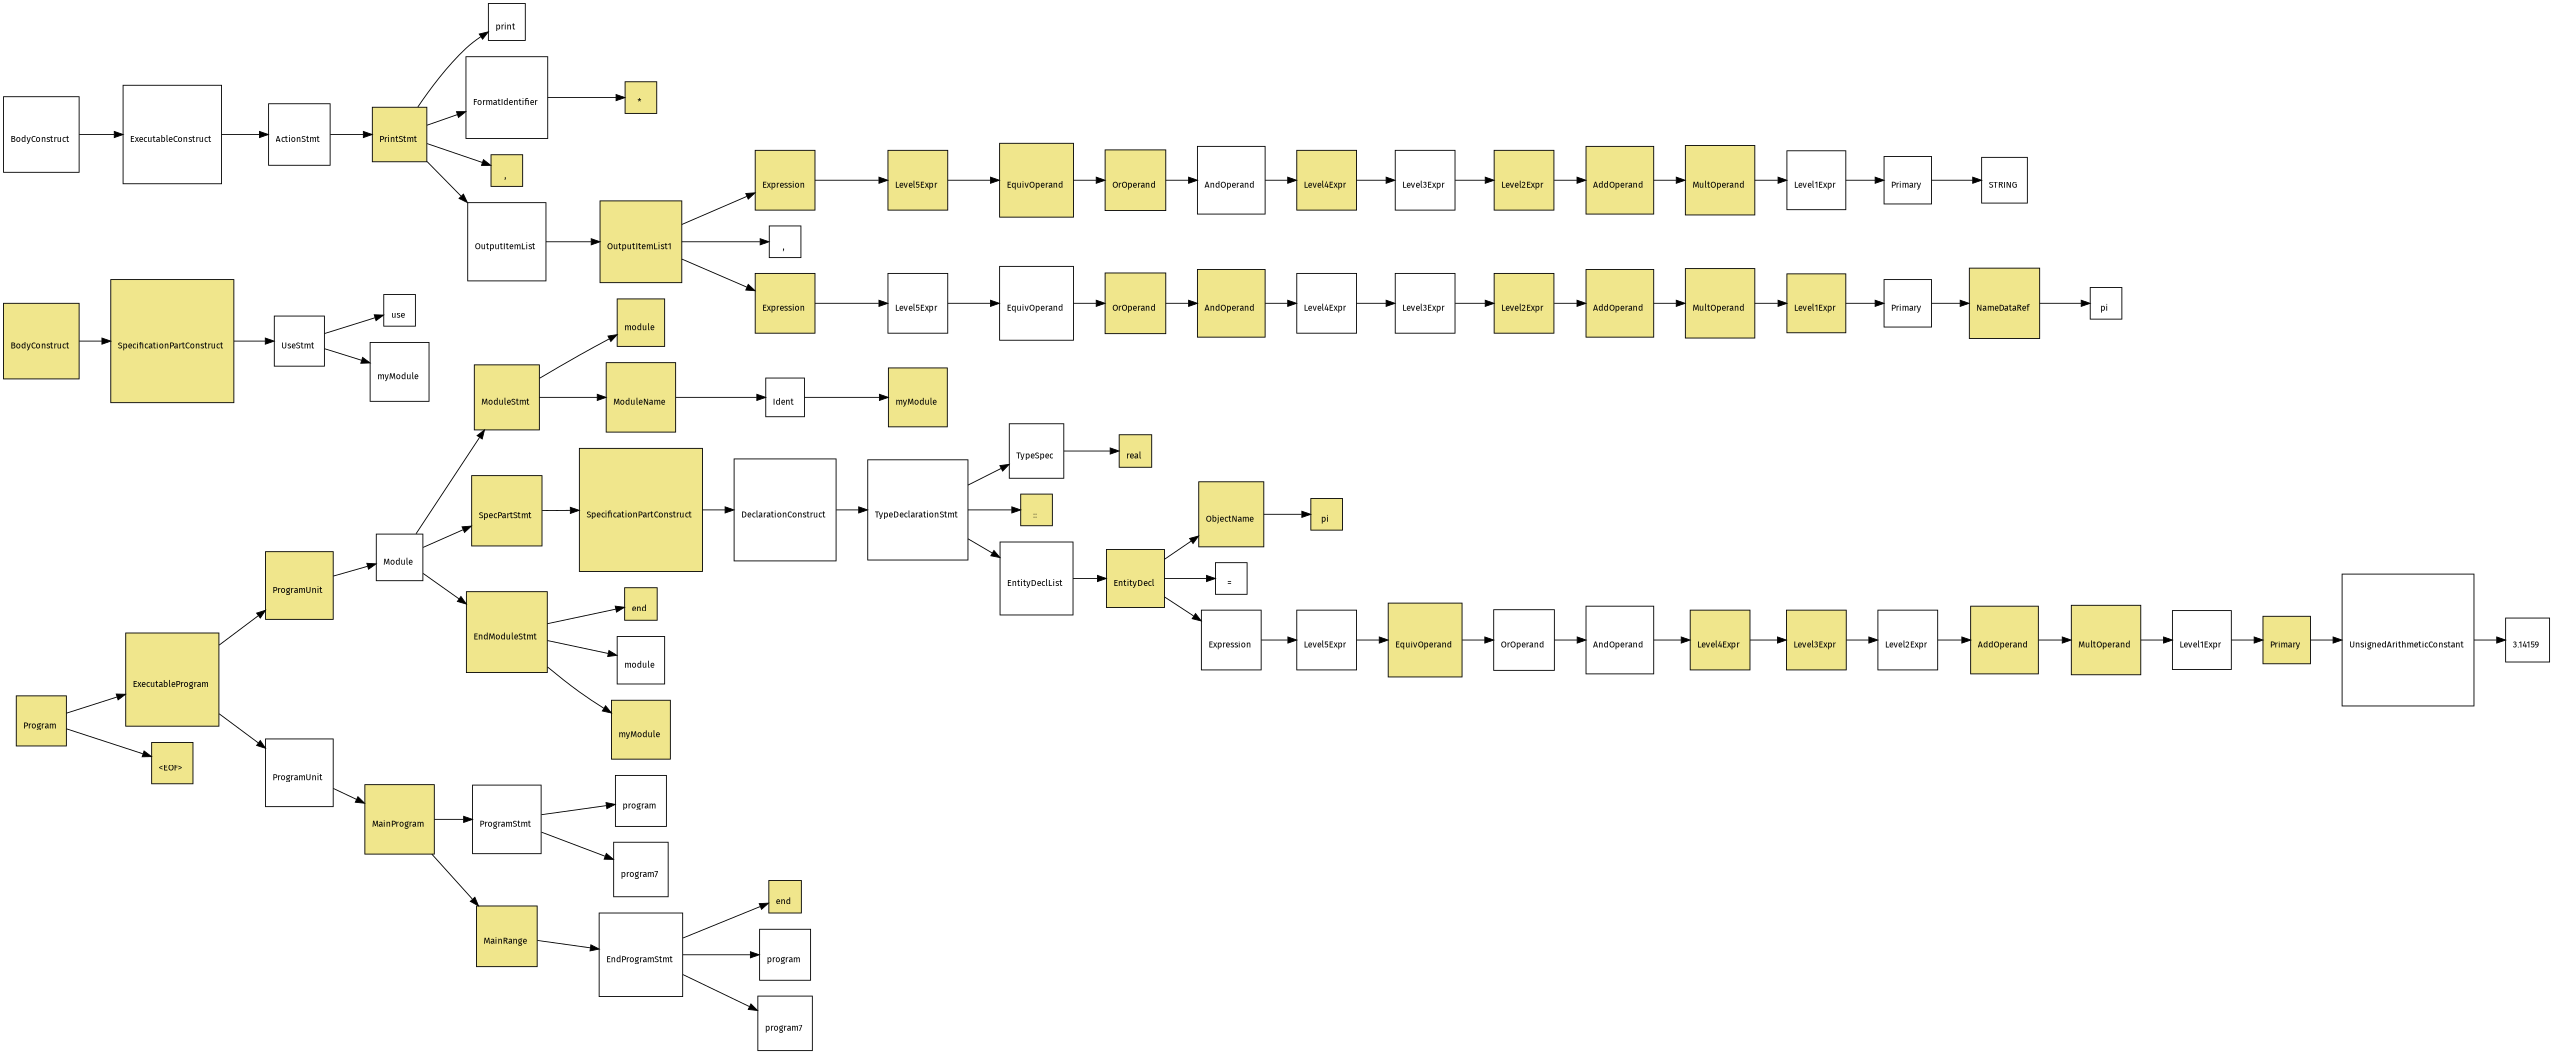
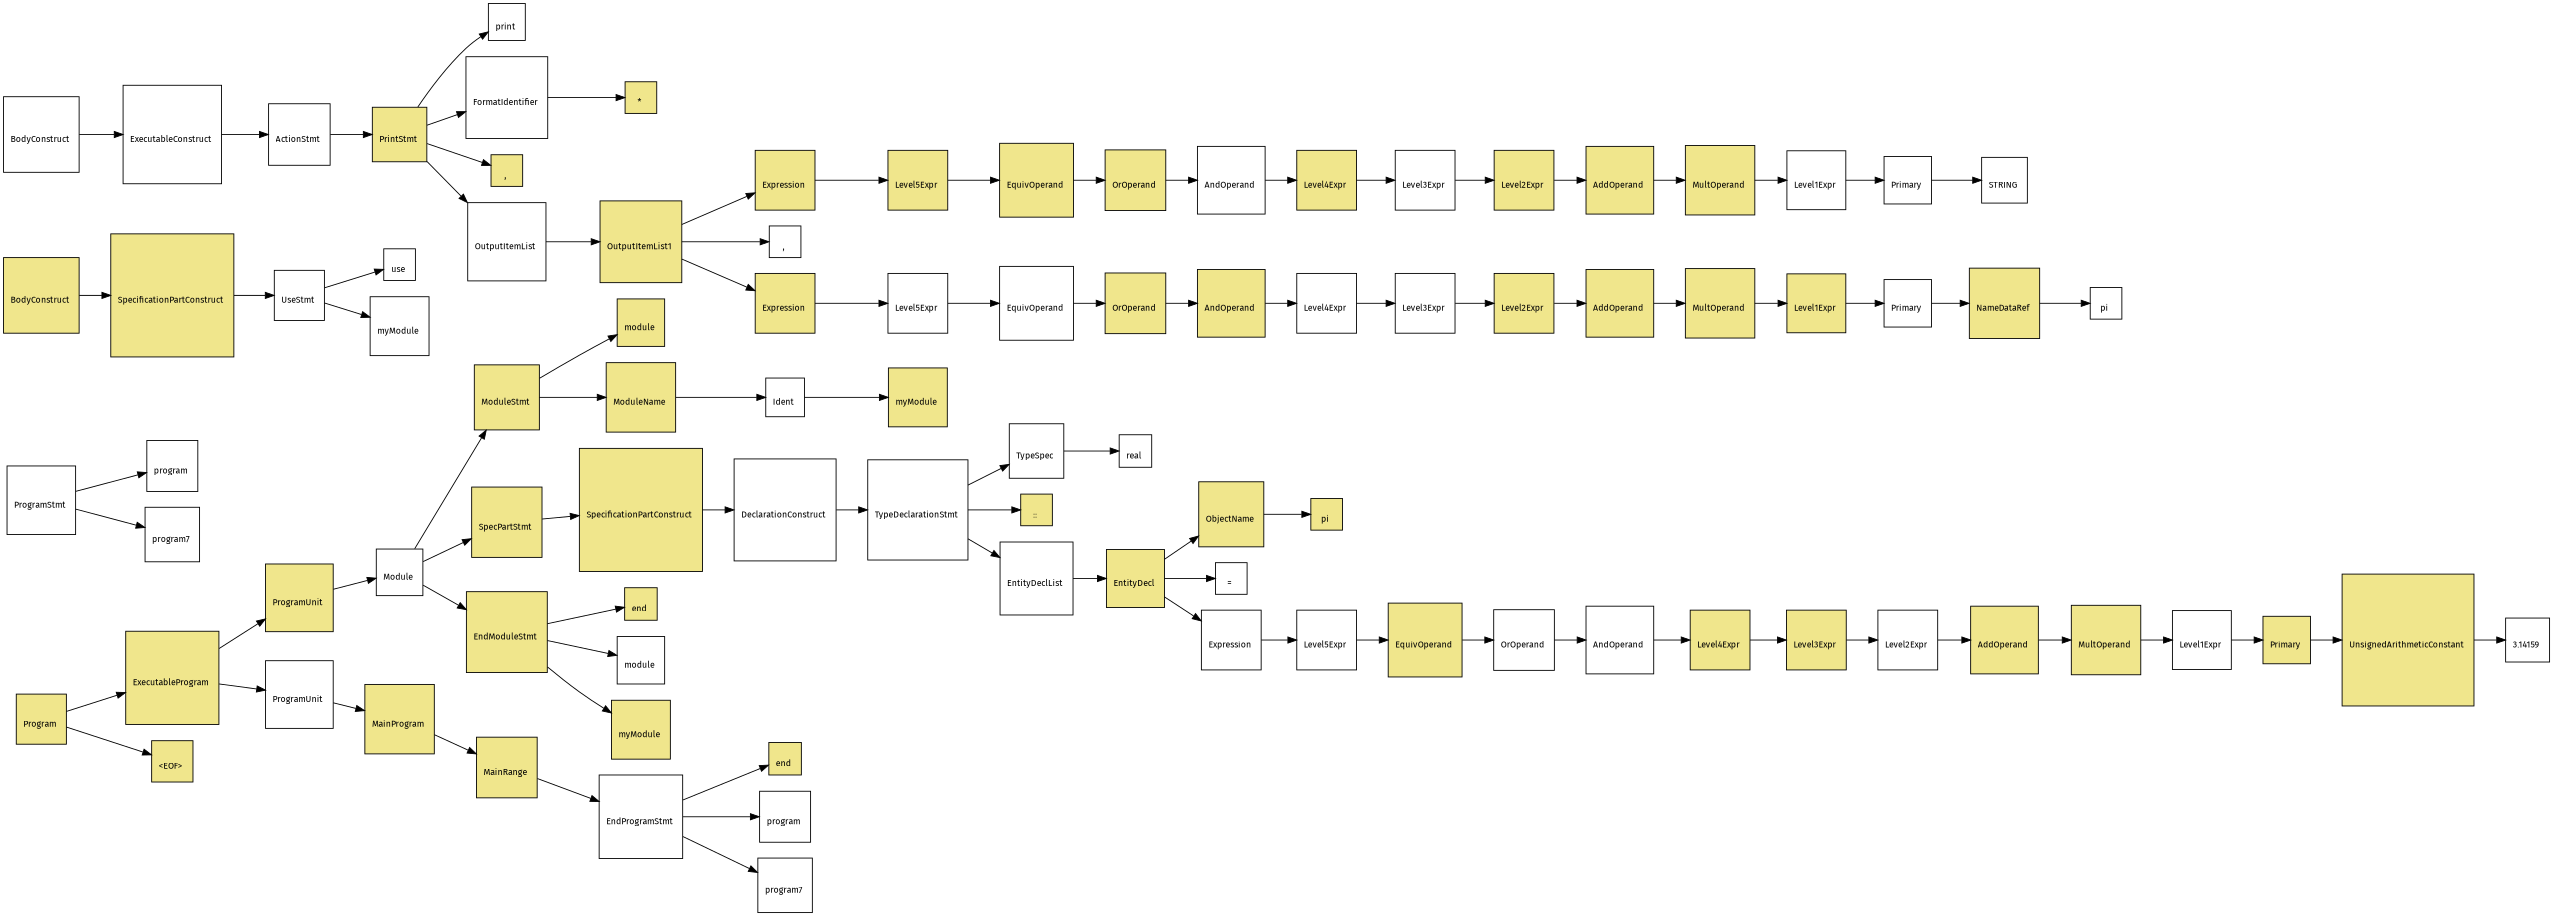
(1135, 451) -> (1135, 451)
(2408, 640) -> (2408, 640)
(449, 819) -> none
